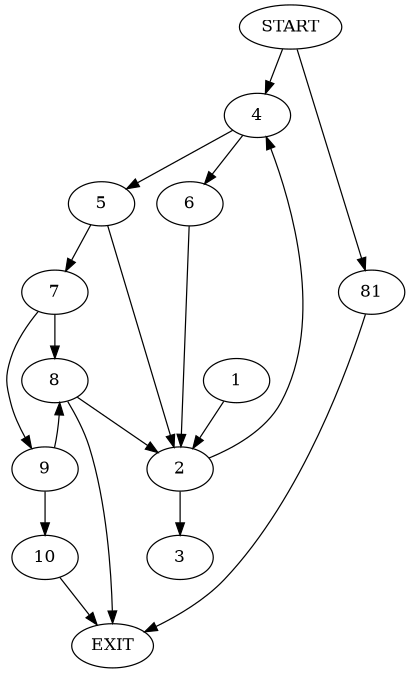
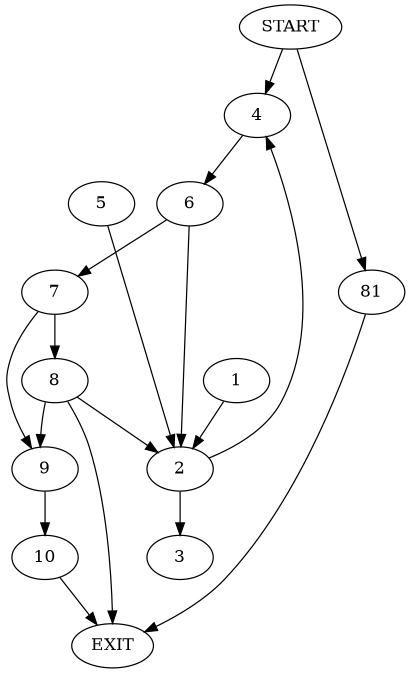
(185, 156) -> none
(81, 243) -> (128, 245)
(57, 431) -> (43, 418)
